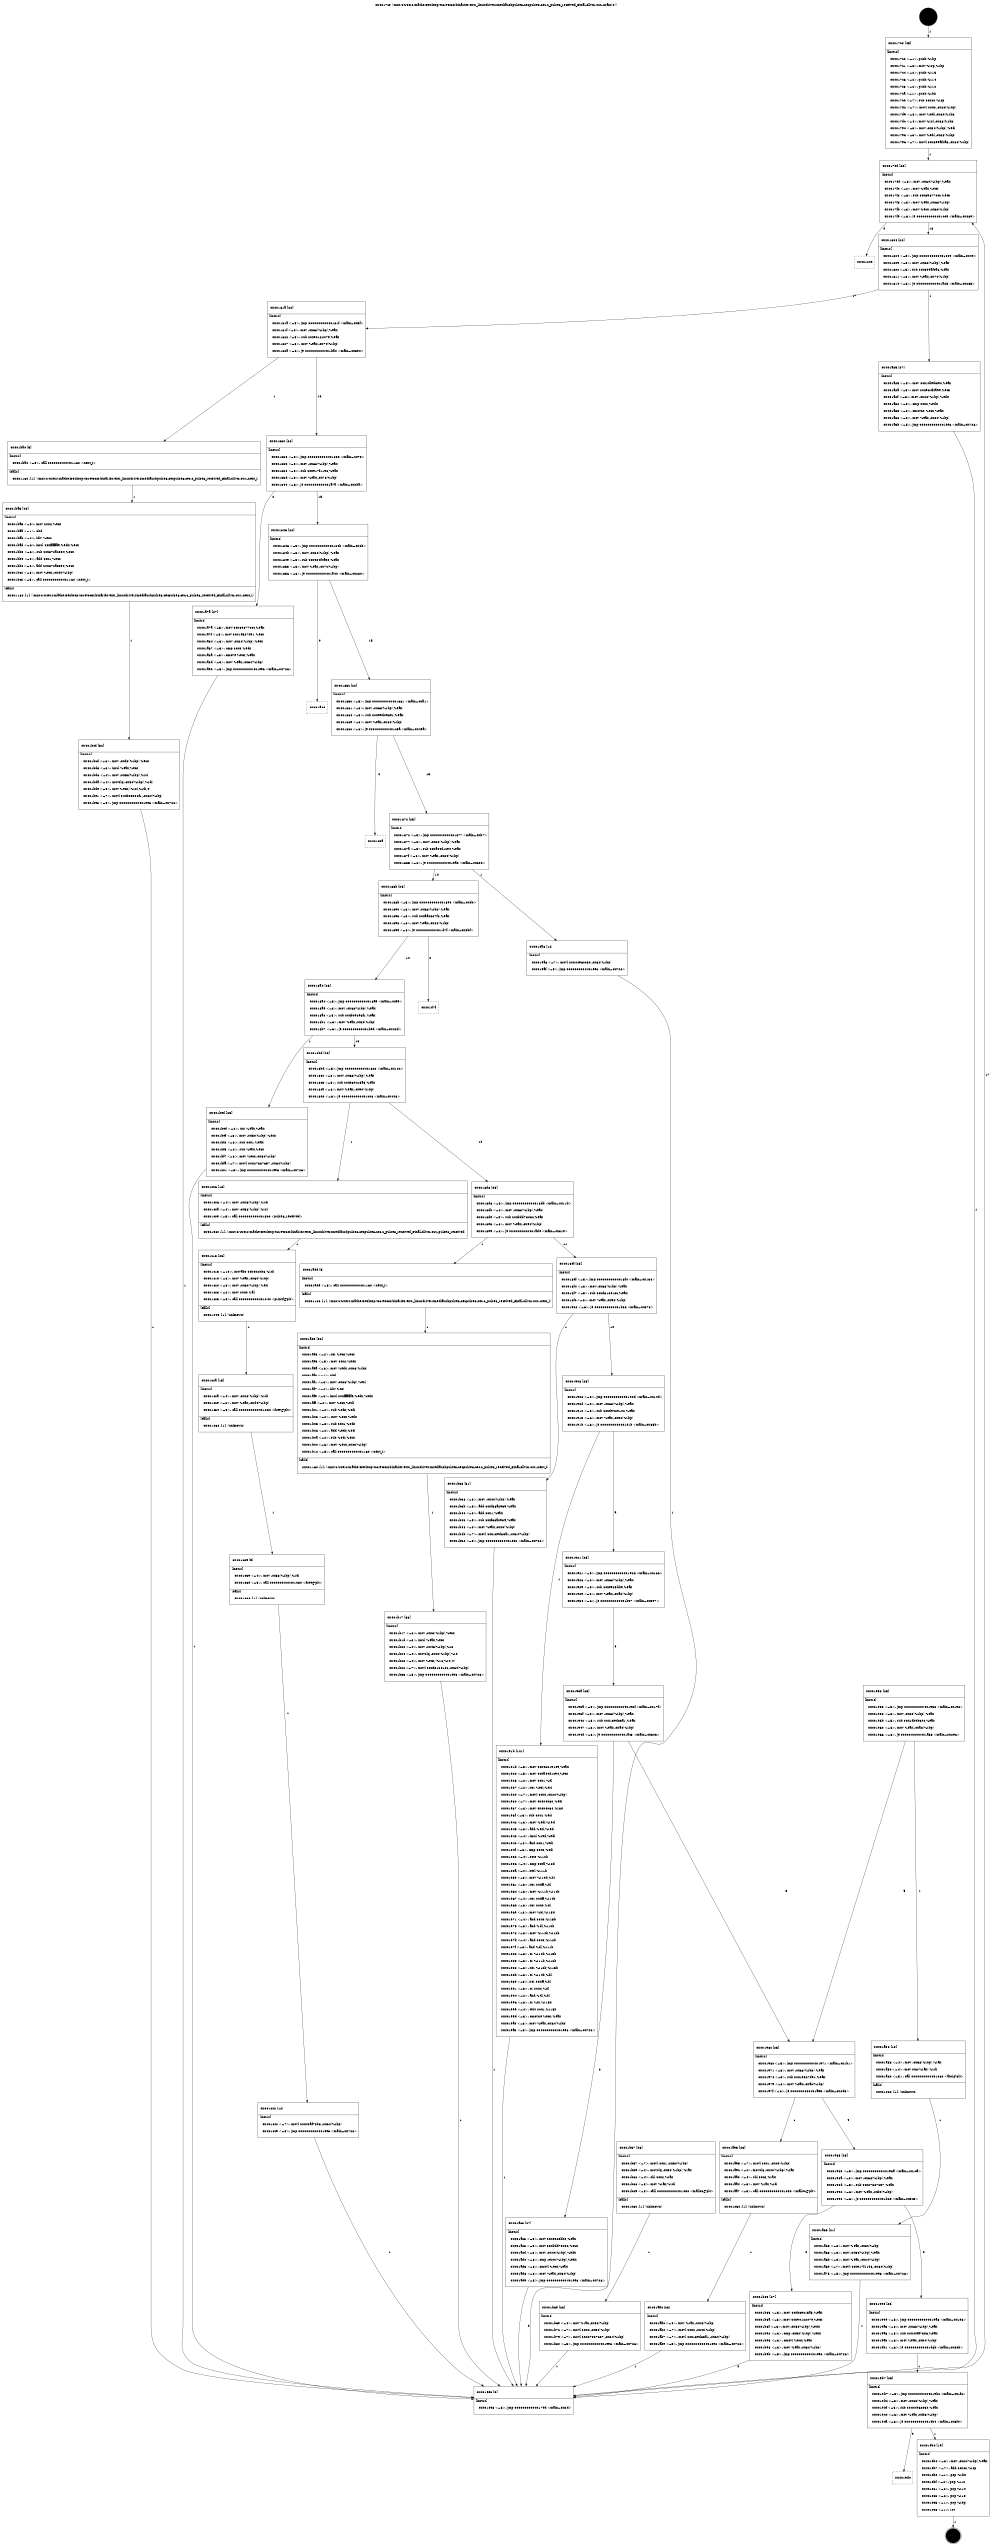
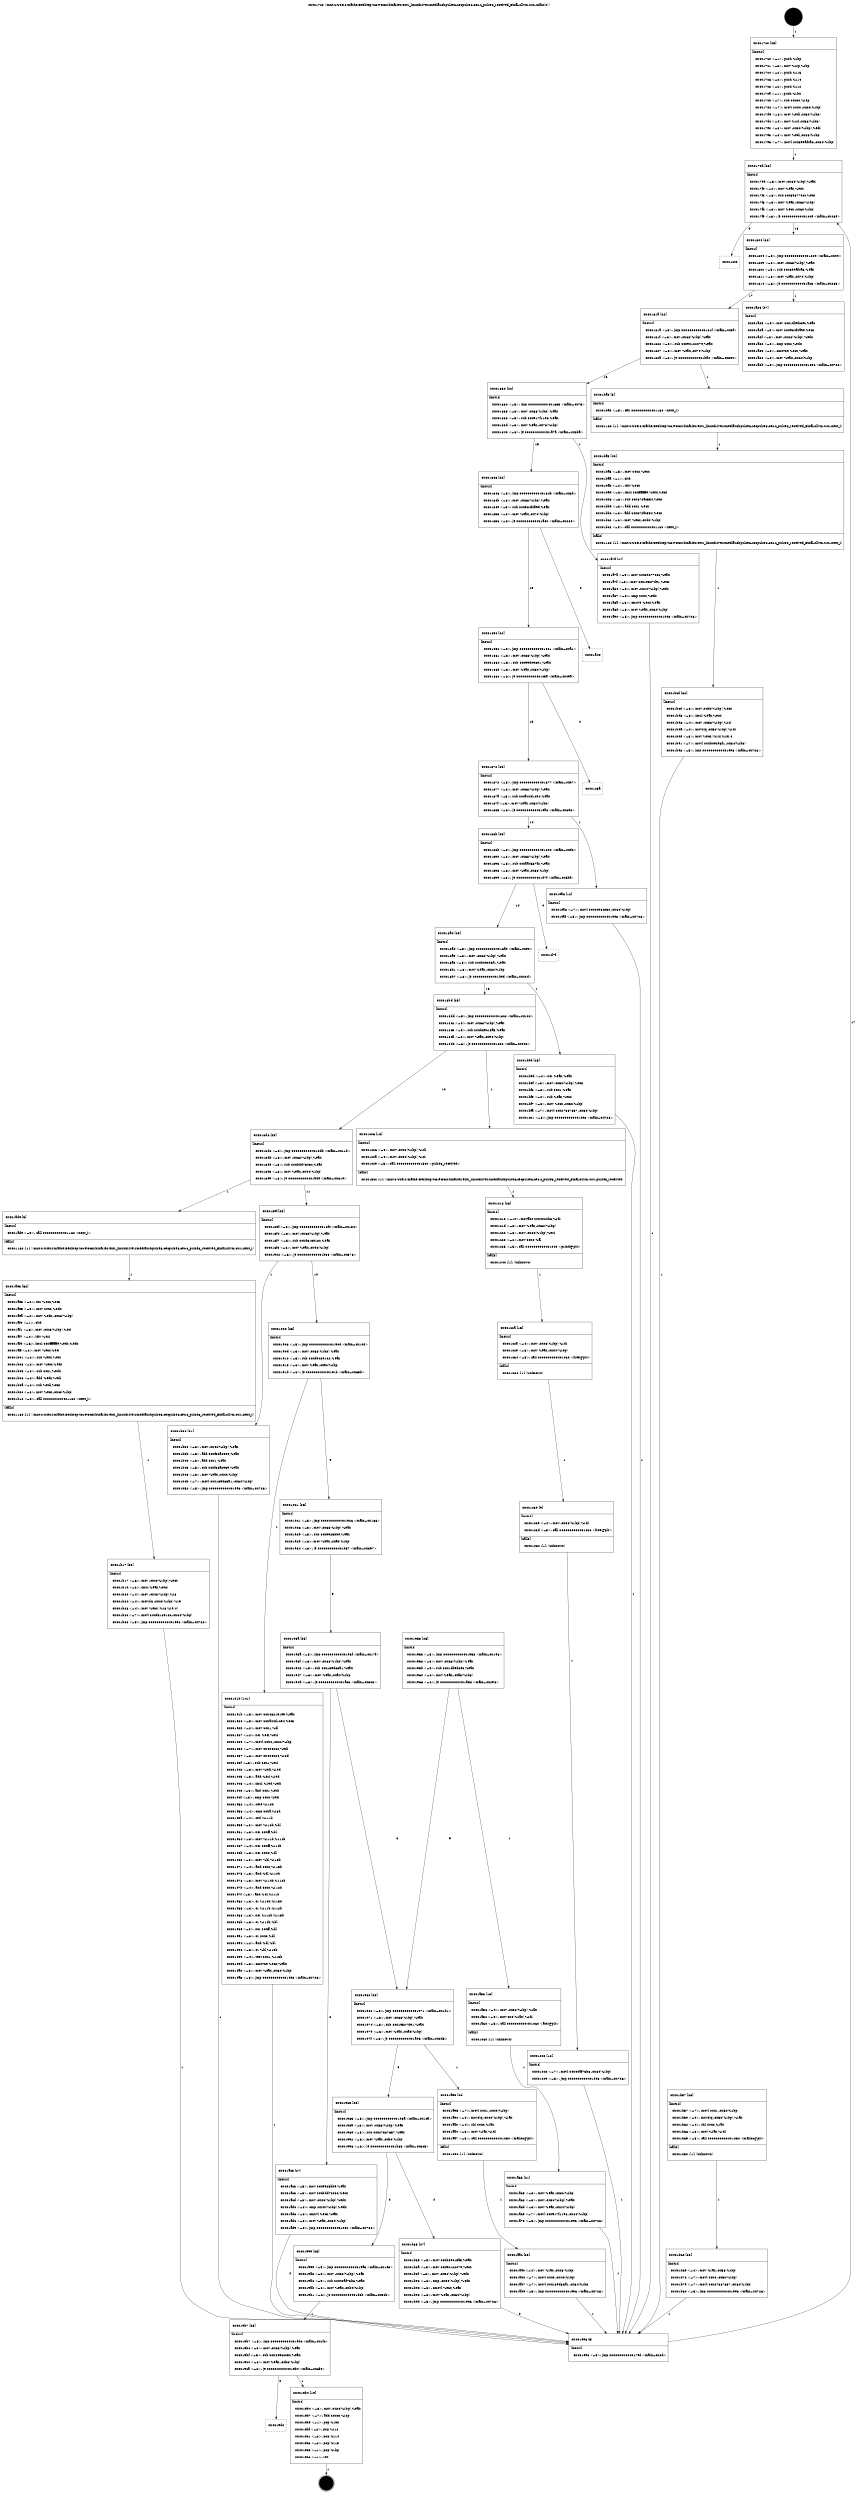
(273, 497) -> (579, 444)
(974, 1594) -> none
